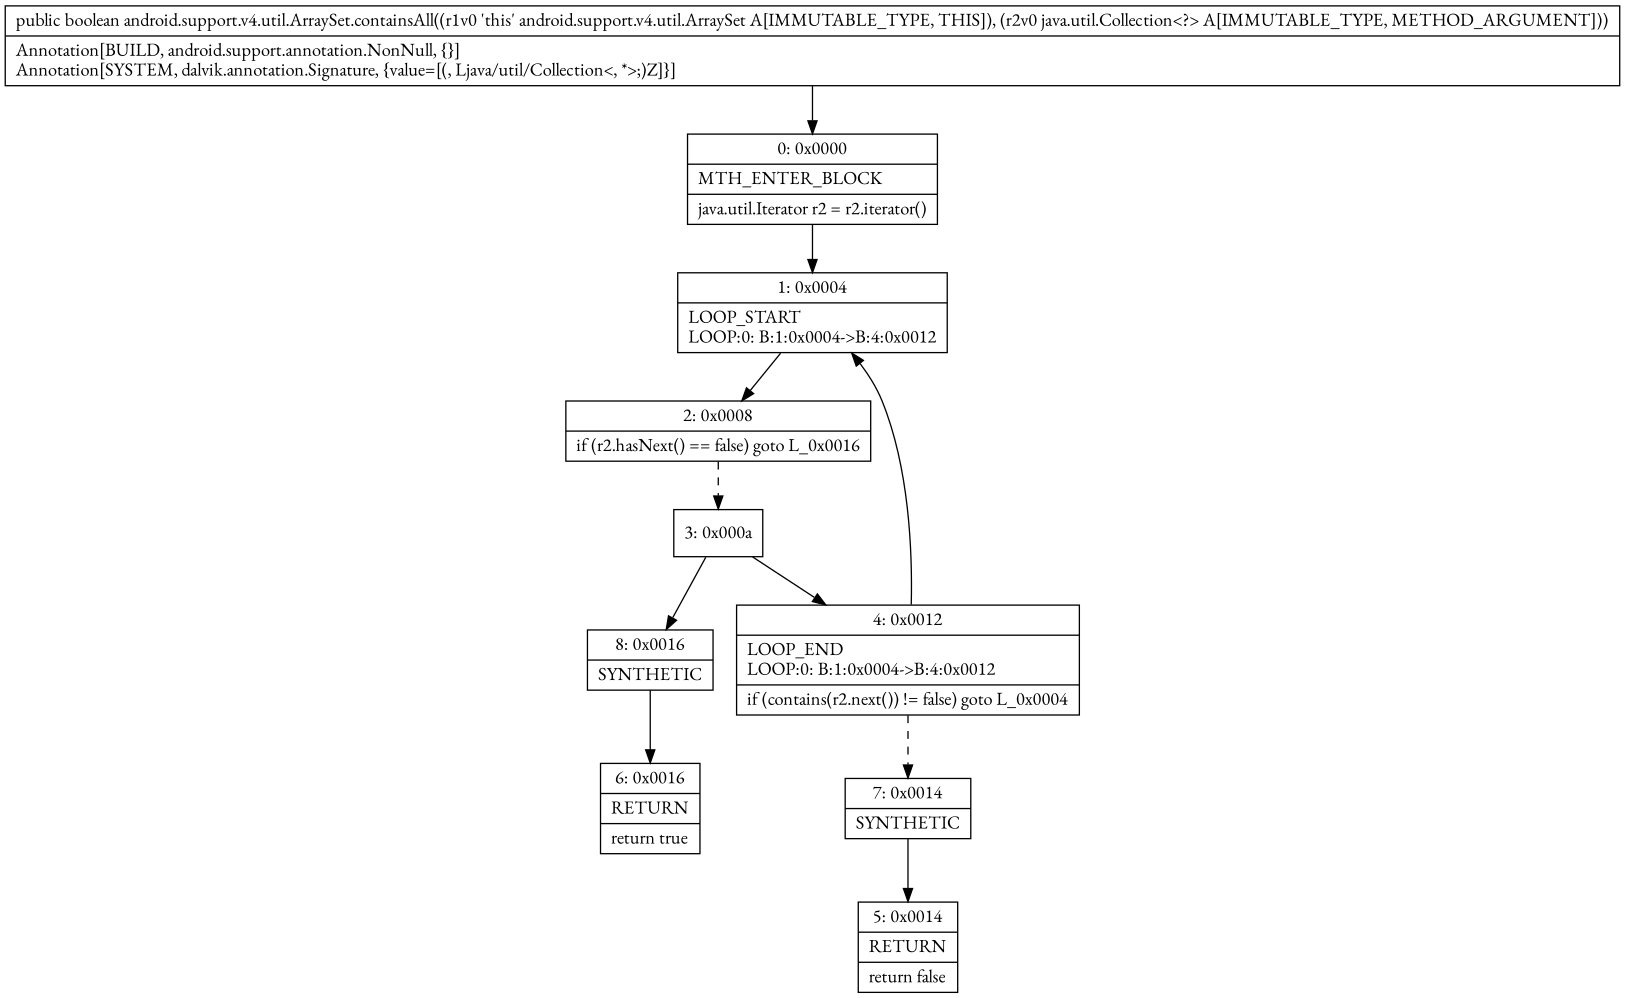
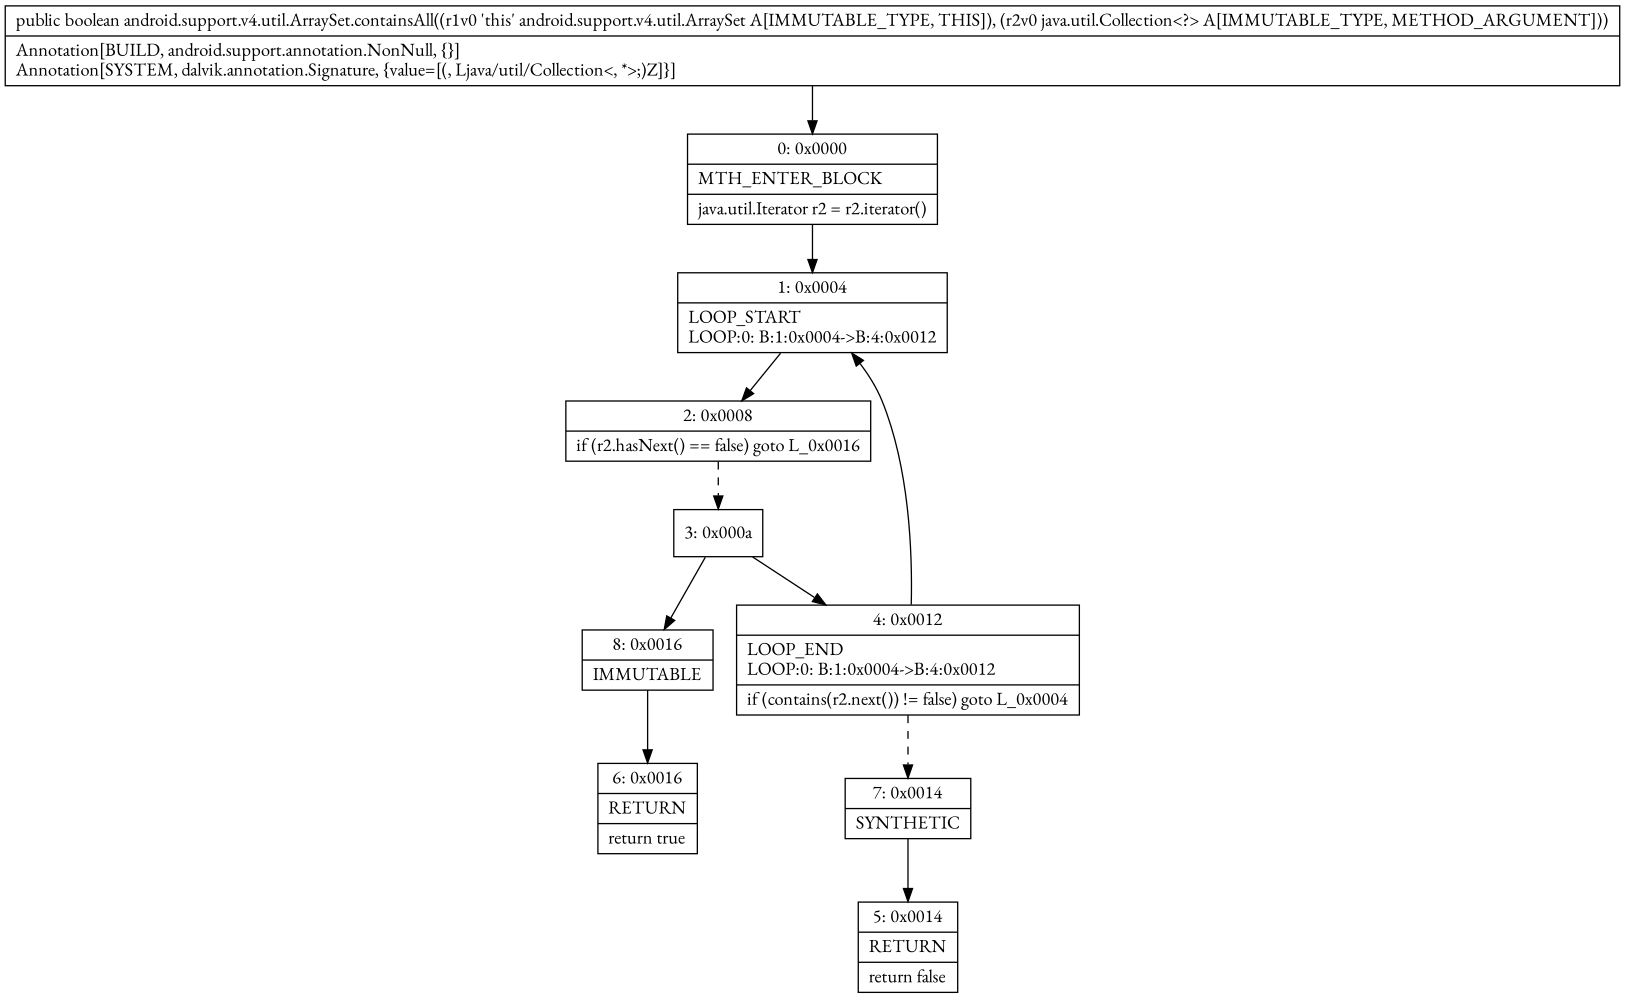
(650, 674) -> (648, 674)
